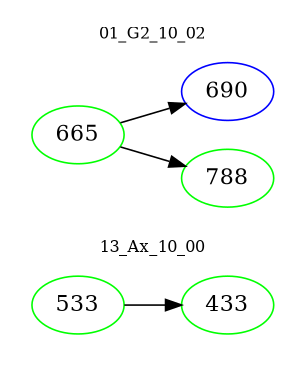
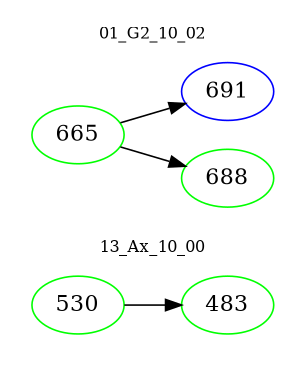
(228, 92) -> (228, 92)
(228, 178) -> (228, 178)
(78, 305) -> (78, 305)
(228, 305) -> (228, 305)
